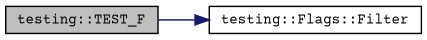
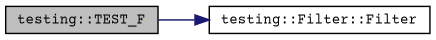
(315, 20) -> (320, 20)
